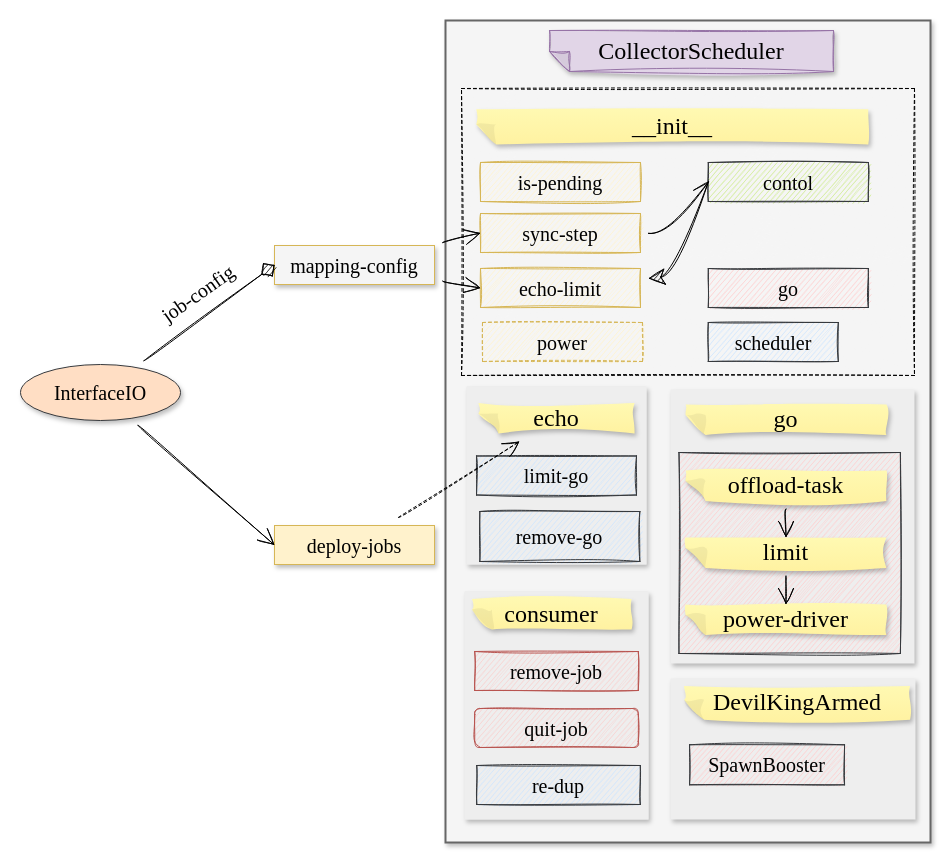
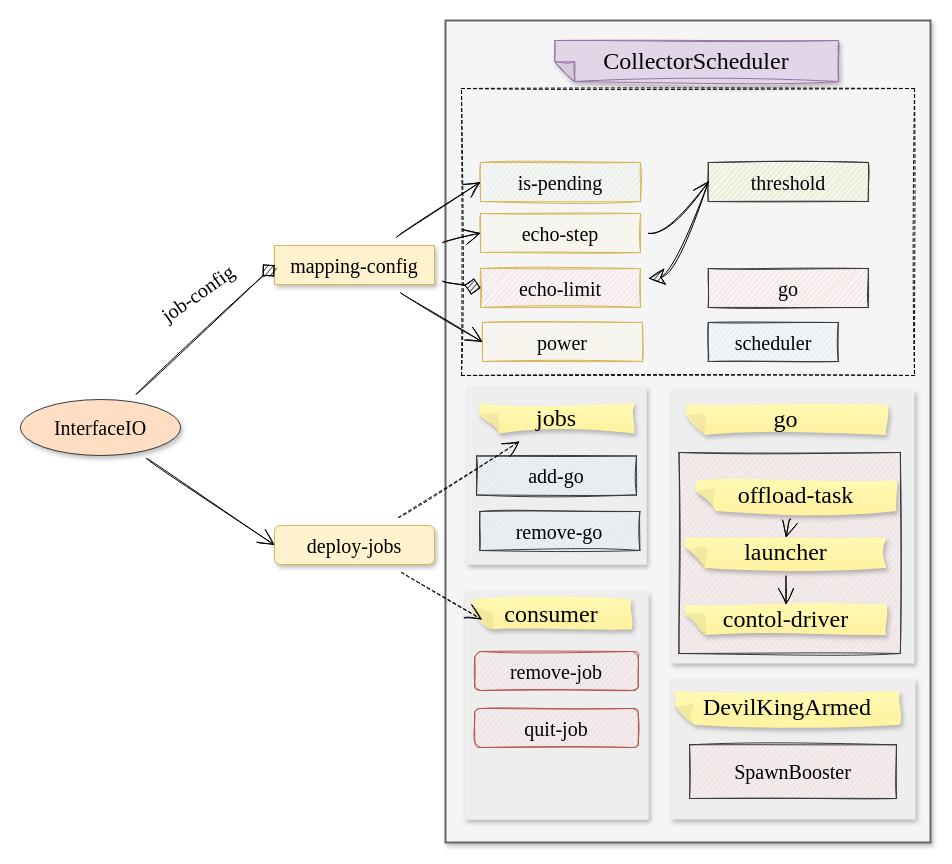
(692, 51) -> (697, 61)
(672, 127) -> none
(561, 182) -> (561, 182)
(789, 183) -> (789, 183)
none -> (429, 216)
(561, 234) -> (561, 234)
(355, 265) -> (355, 265)
(476, 287) -> (458, 284)
(561, 288) -> (561, 288)
none -> (431, 311)
(563, 342) -> (563, 342)
(101, 393) -> (101, 428)
(557, 419) -> (557, 419)
(557, 476) -> (557, 476)
(786, 486) -> (796, 496)
(560, 537) -> (560, 531)
(355, 545) -> (355, 545)
(786, 553) -> (786, 553)
none -> (442, 596)
(786, 620) -> (786, 620)
(557, 671) -> (557, 671)
(797, 703) -> (787, 708)
(767, 765) -> (793, 772)
(559, 785) -> none
